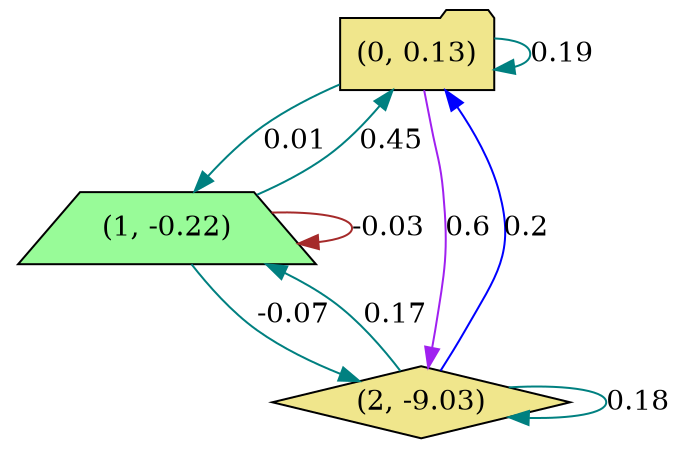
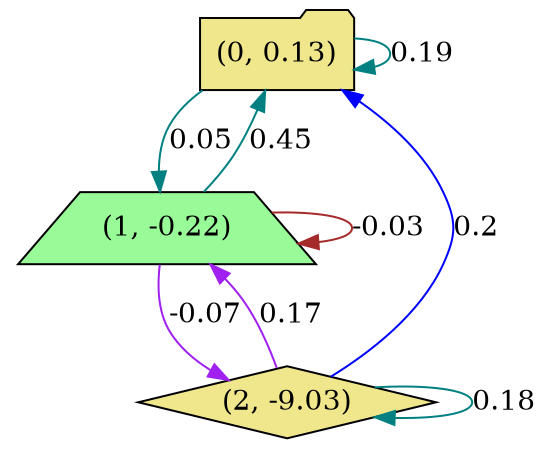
(295, 141) -> (201, 141)
(445, 219) -> none
(349, 314) -> (256, 320)
(258, 331) -> (167, 326)
